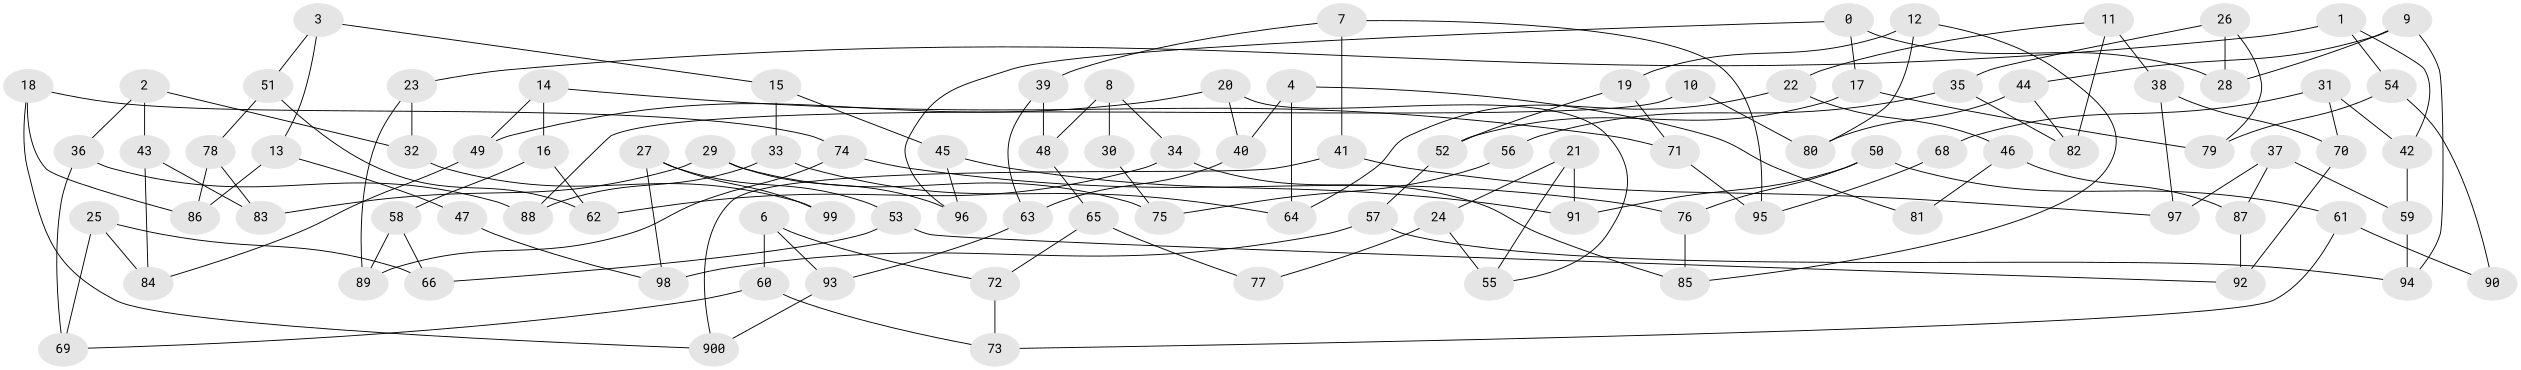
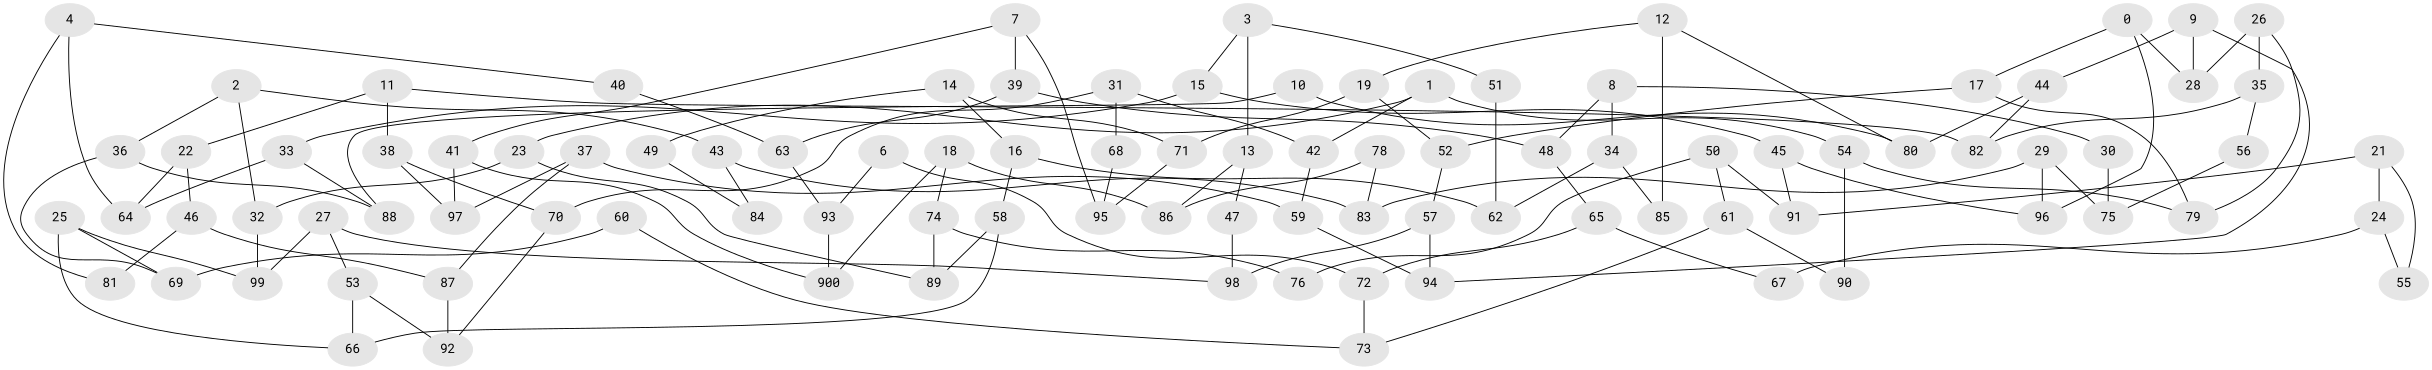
(1226, 86) -> none
(239, 119) -> none
(764, 246) -> none
(121, 251) -> (157, 254)
(1685, 251) -> none
(1259, 284) -> (1779, 284)
